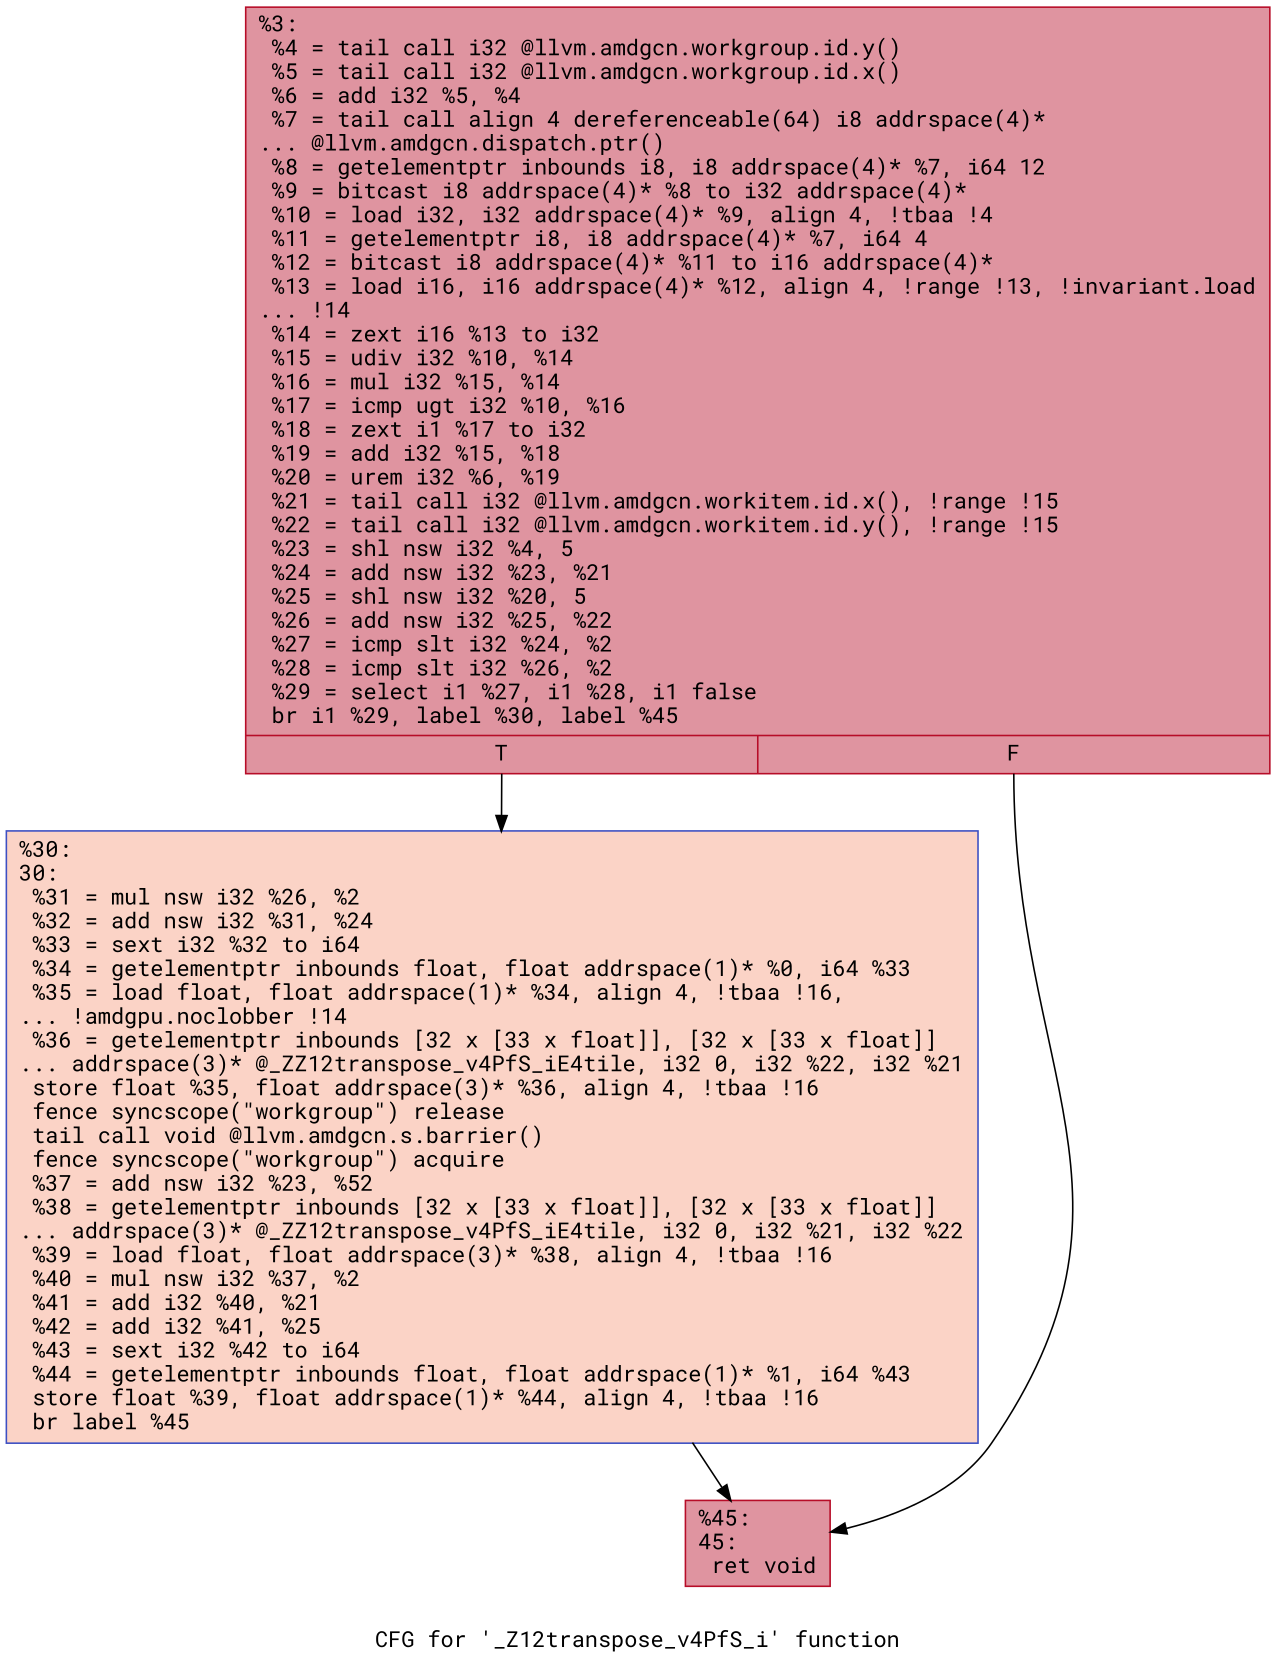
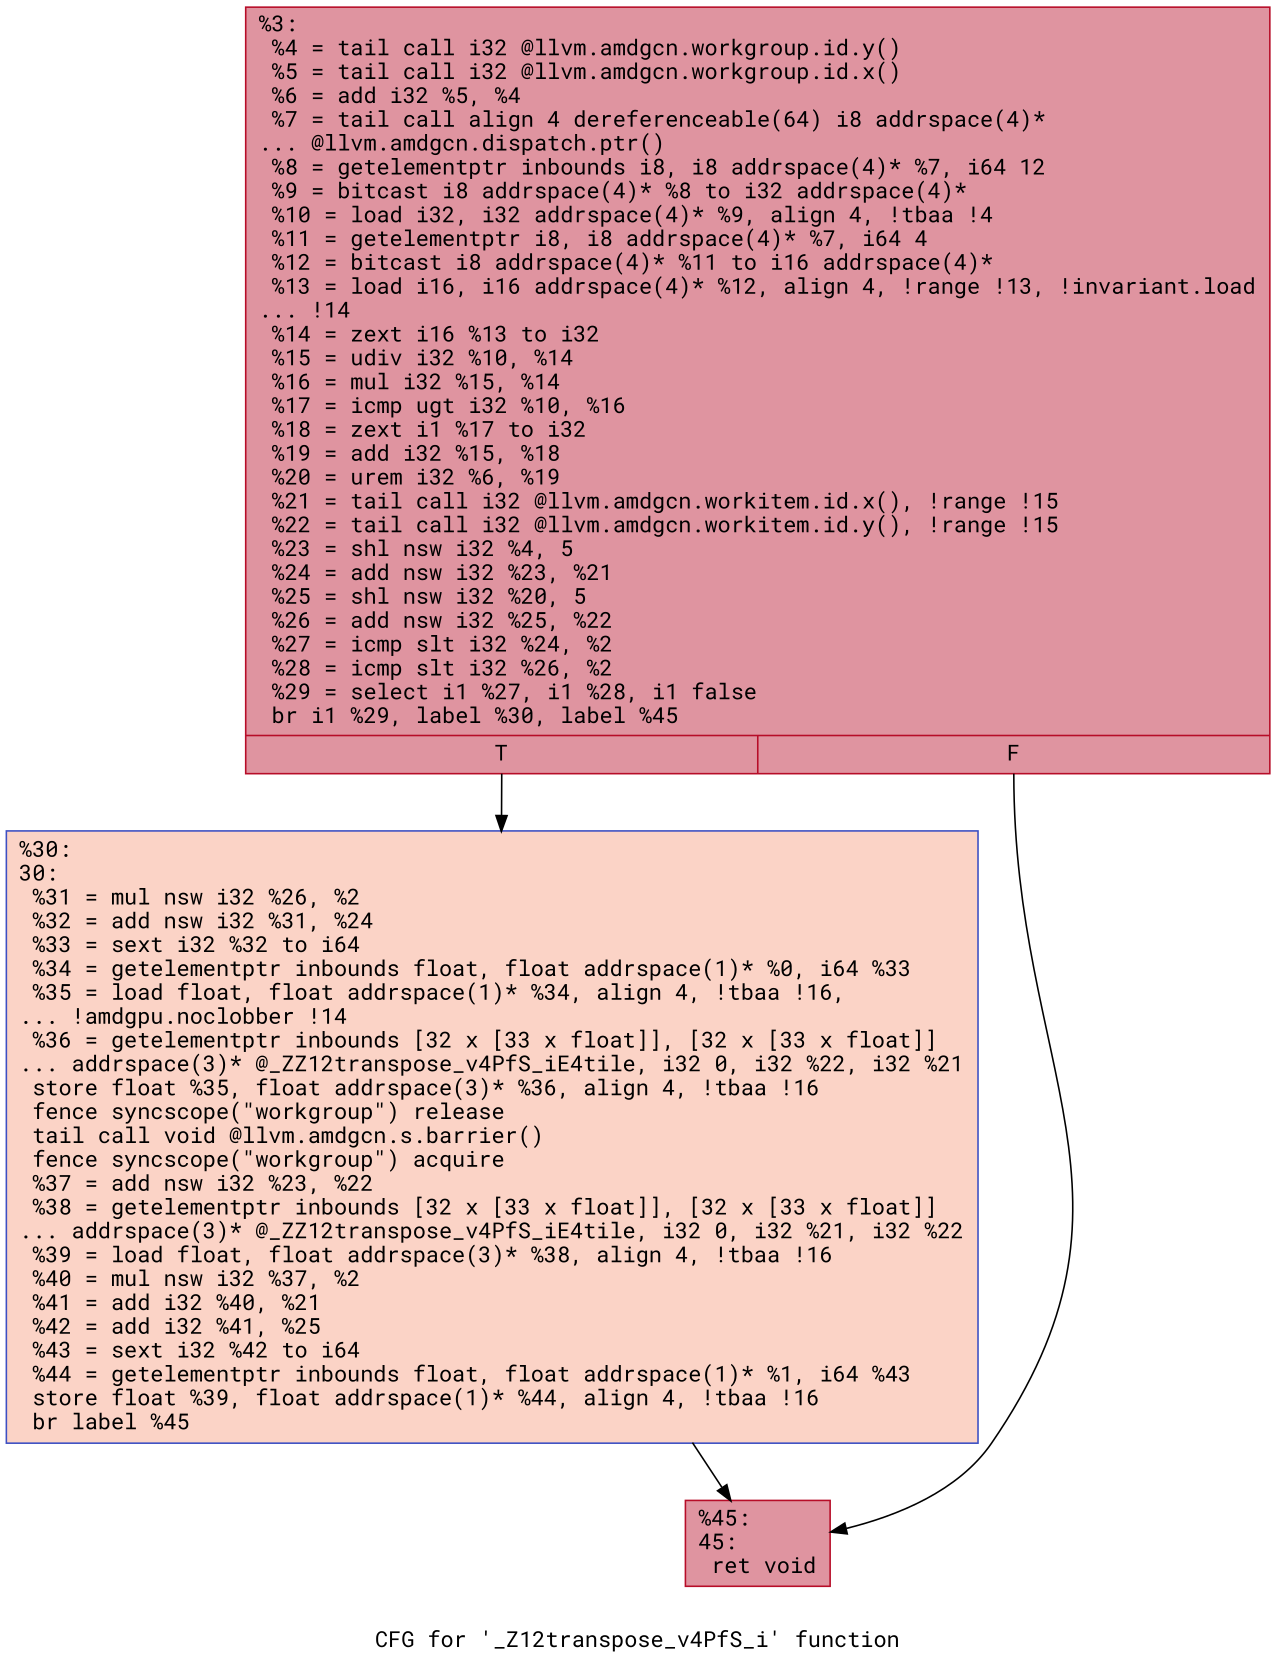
(196, 1184) -> (196, 1184)
